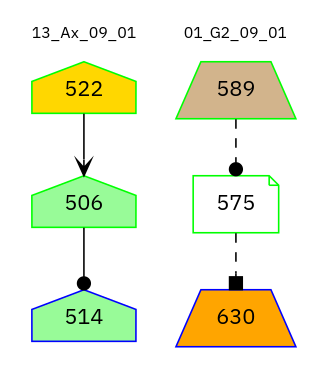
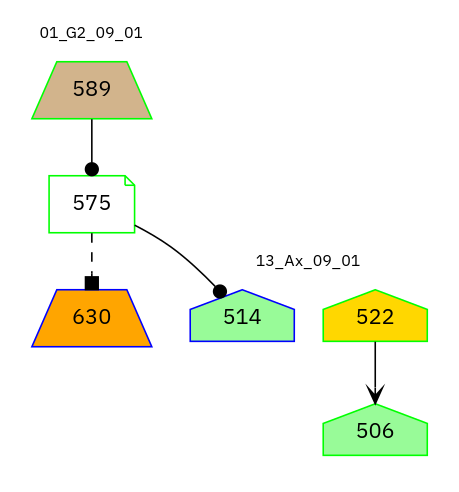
(236, 141) -> (92, 141)
(84, 252) -> (188, 260)
